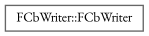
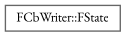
(74, 18) -> (63, 18)
